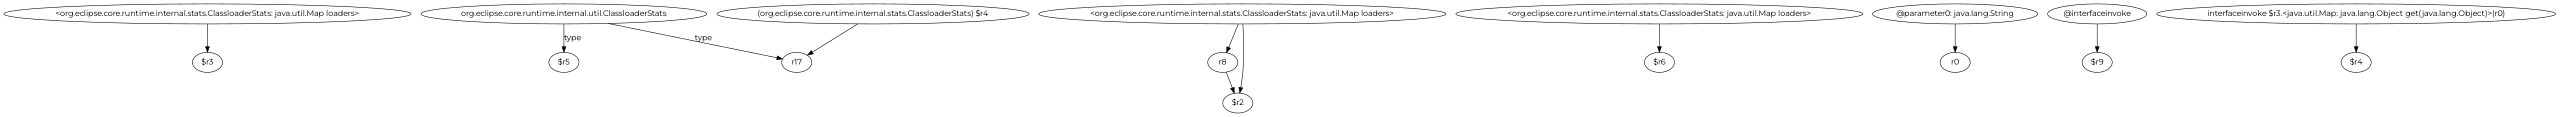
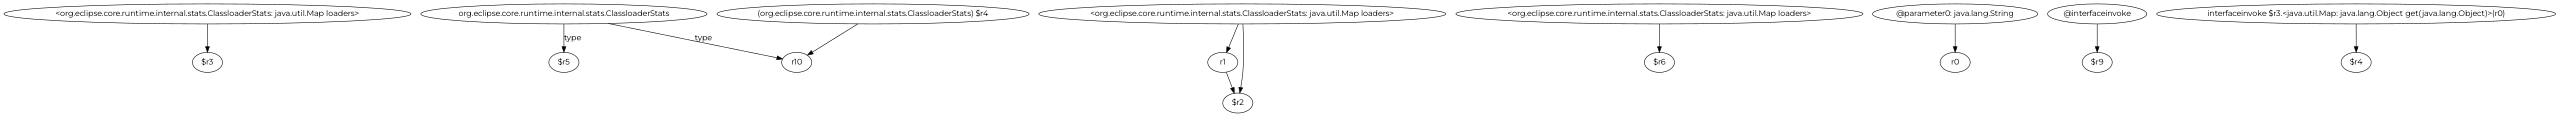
(564, 14) -> (564, 14)
(797, 62) -> (797, 62)
(1223, 62) -> (1223, 62)
